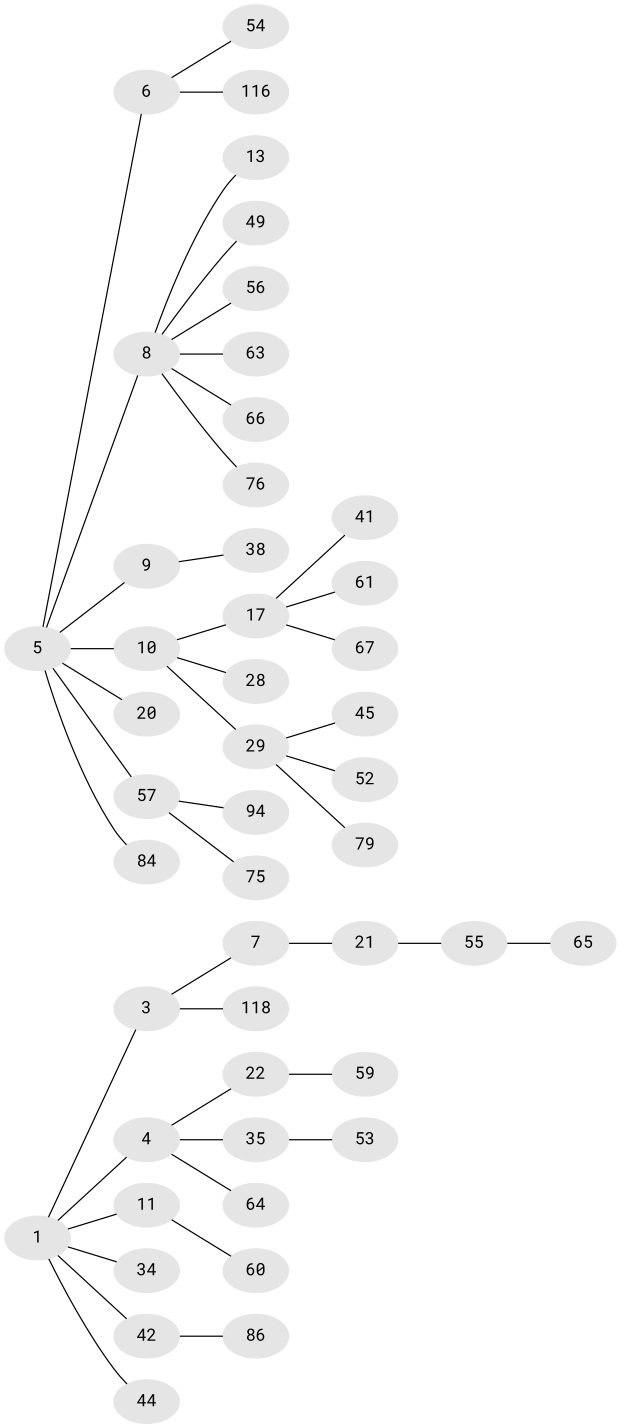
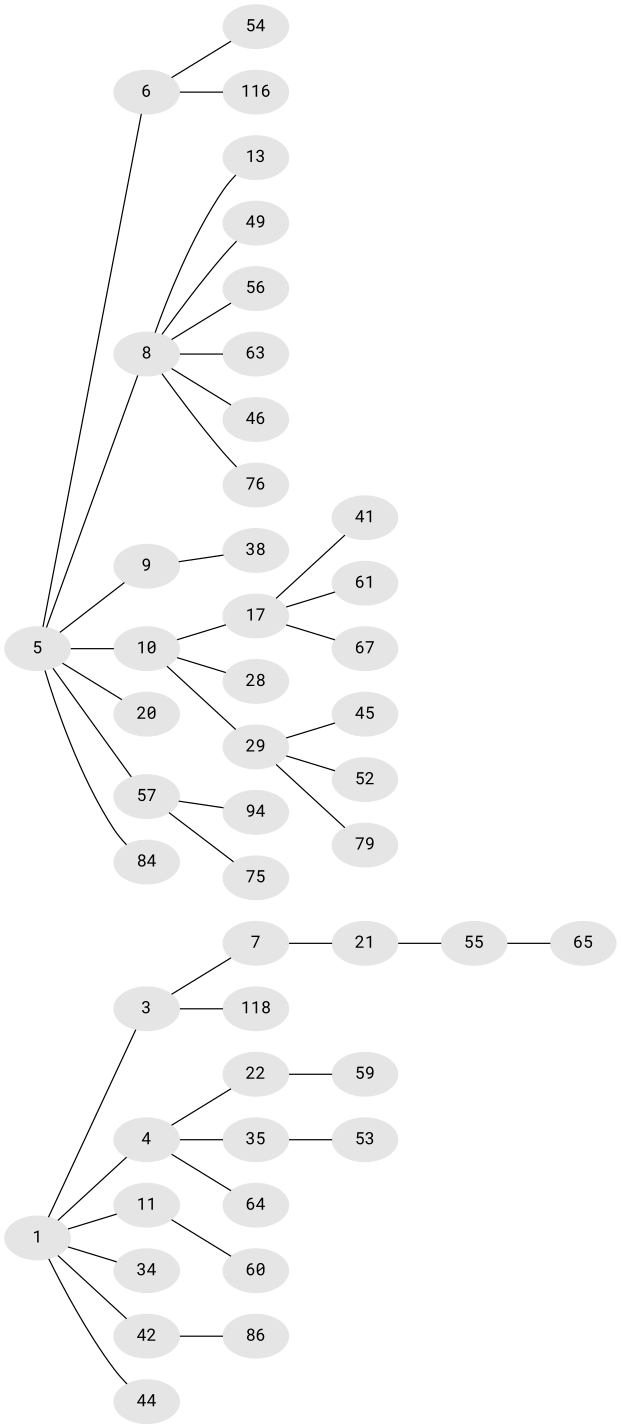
(256, 420) -> (256, 420)
